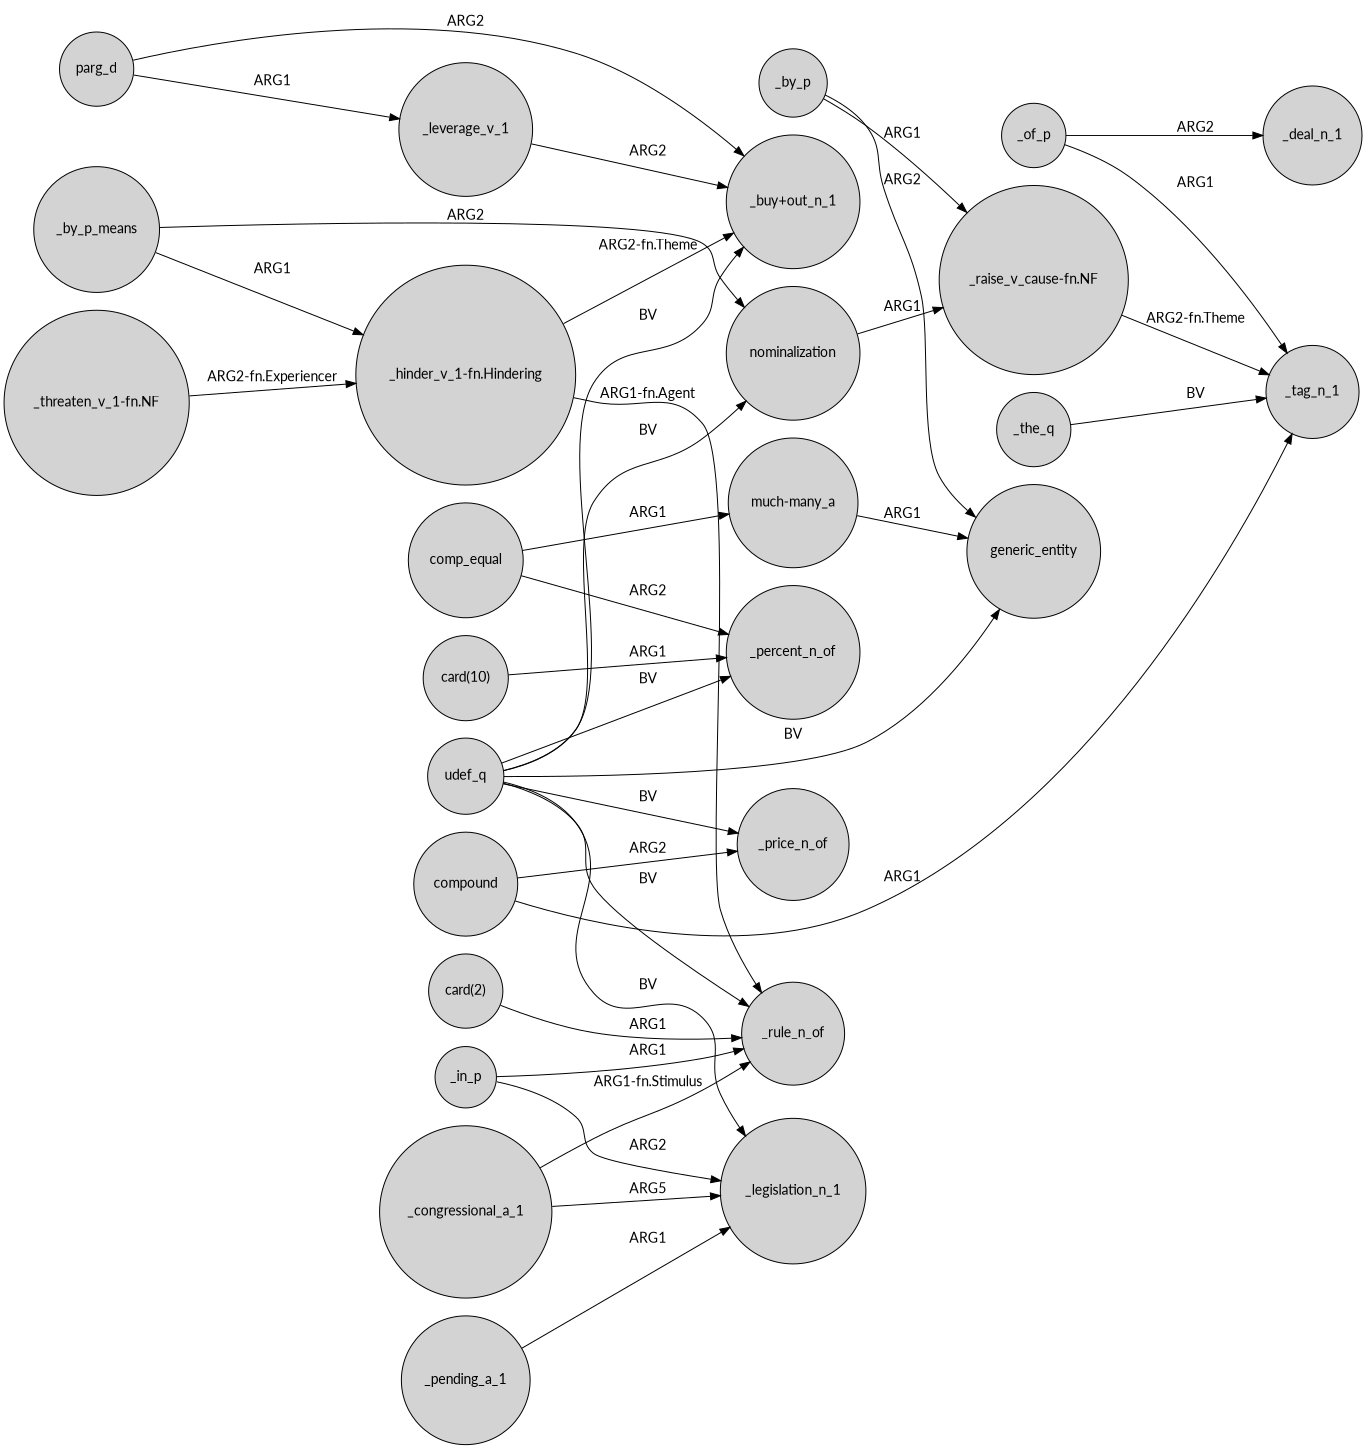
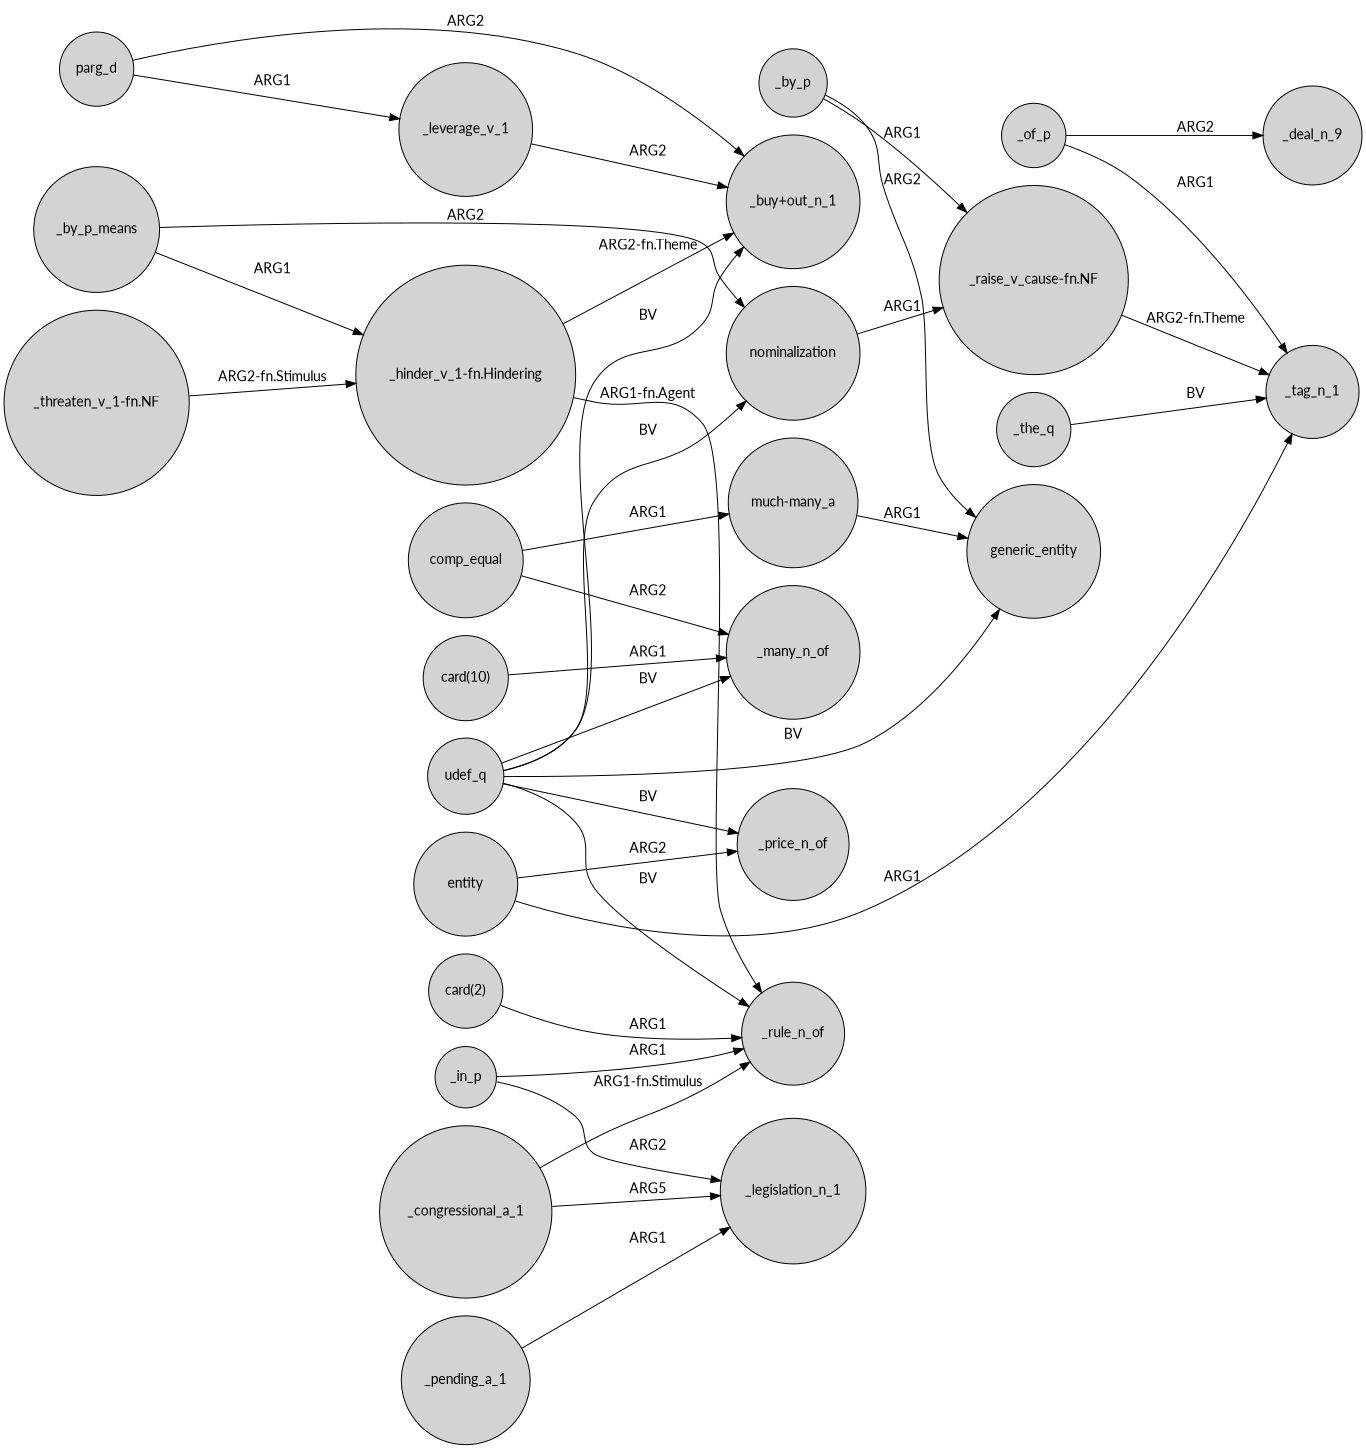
(1313, 135) -> (1313, 135)
(273, 378) -> (273, 378)
(793, 652) -> (793, 652)
(466, 884) -> (466, 884)
(586, 982) -> none
